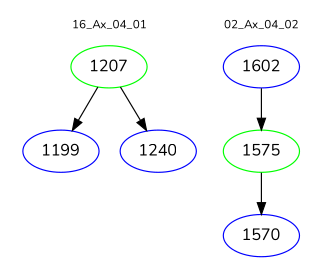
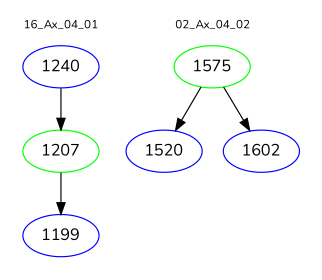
(261, 103) -> (234, 104)
(130, 104) -> (61, 103)
(261, 236) -> (164, 151)
